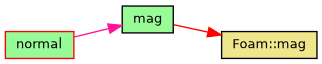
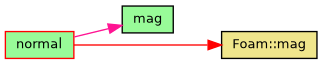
(191, 28) -> (141, 45)
